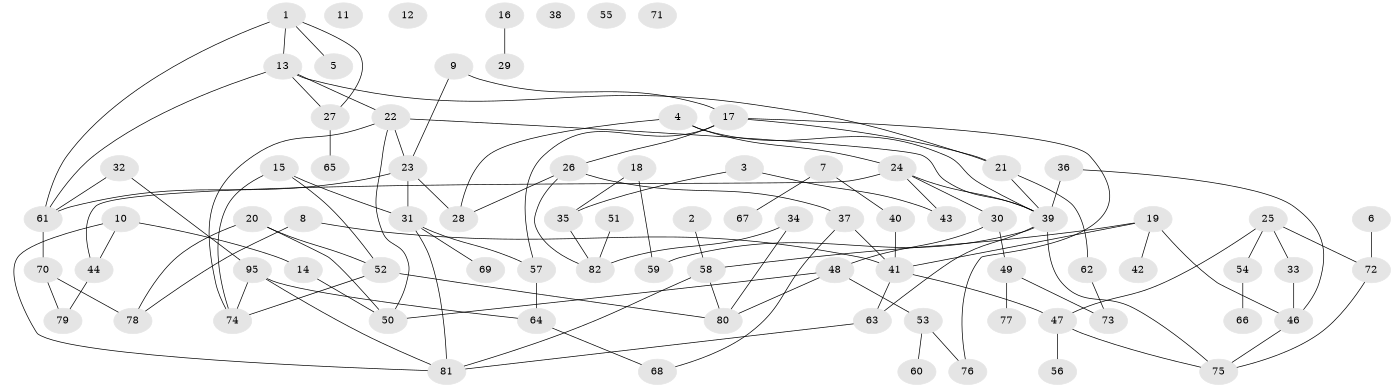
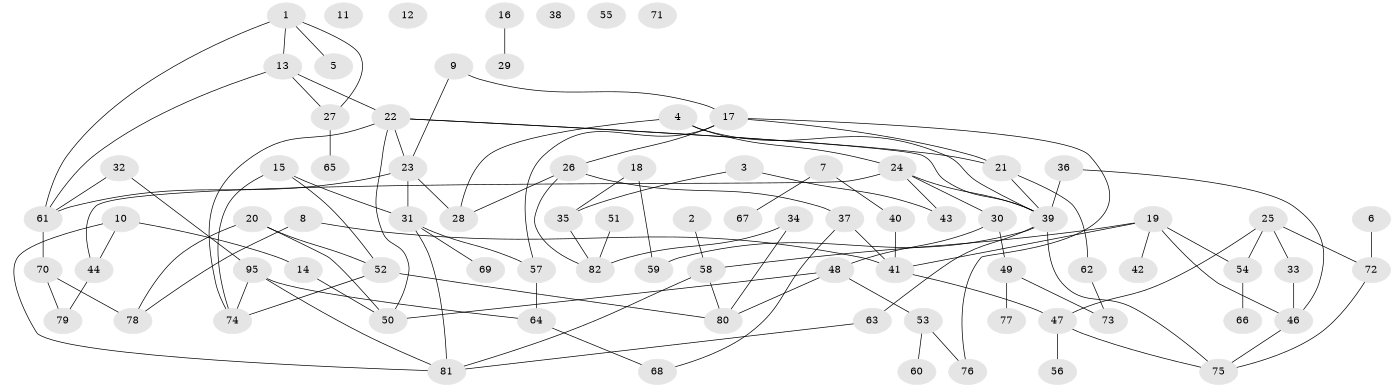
(609, 96) -> (698, 135)
none -> (1198, 245)
(885, 294) -> none
